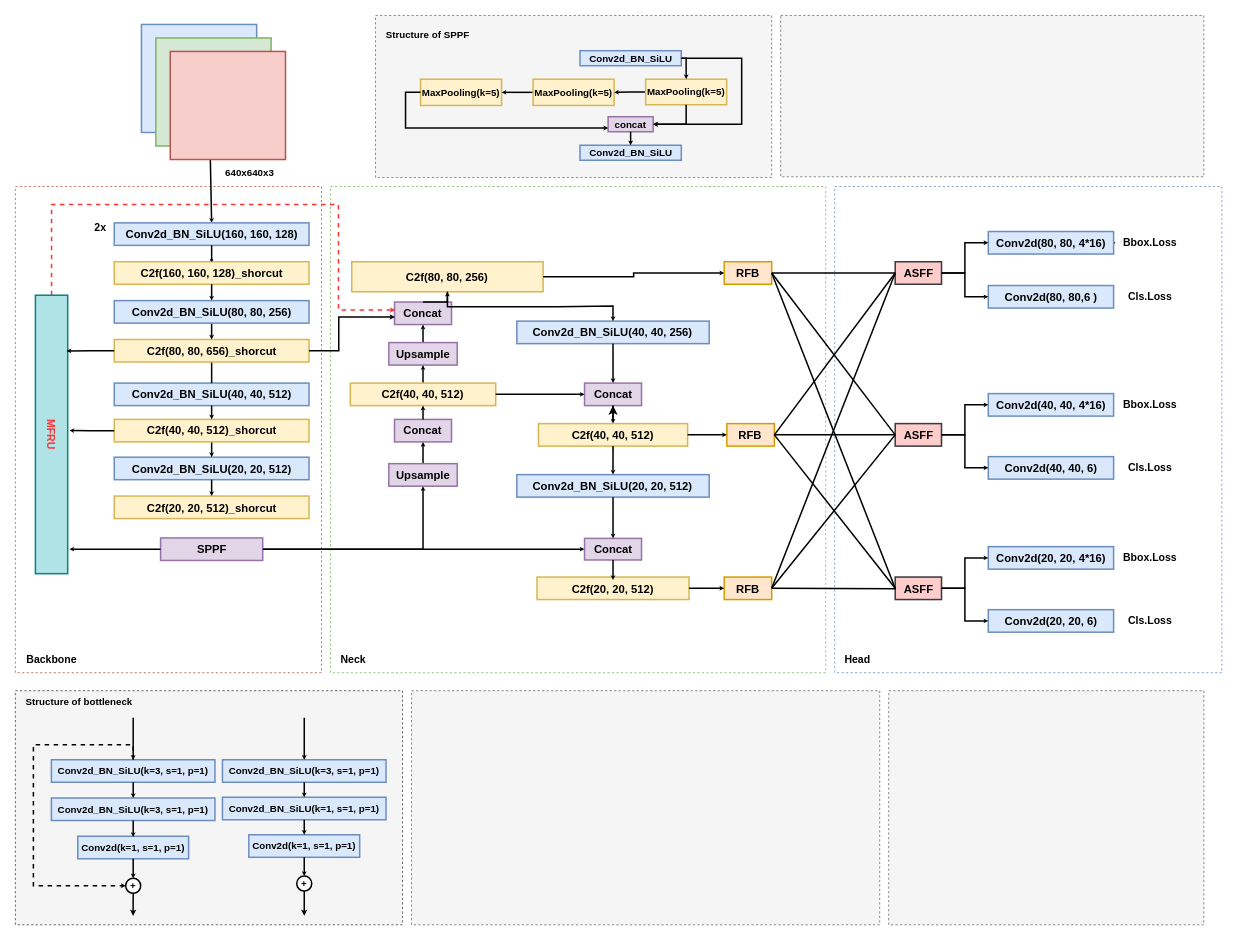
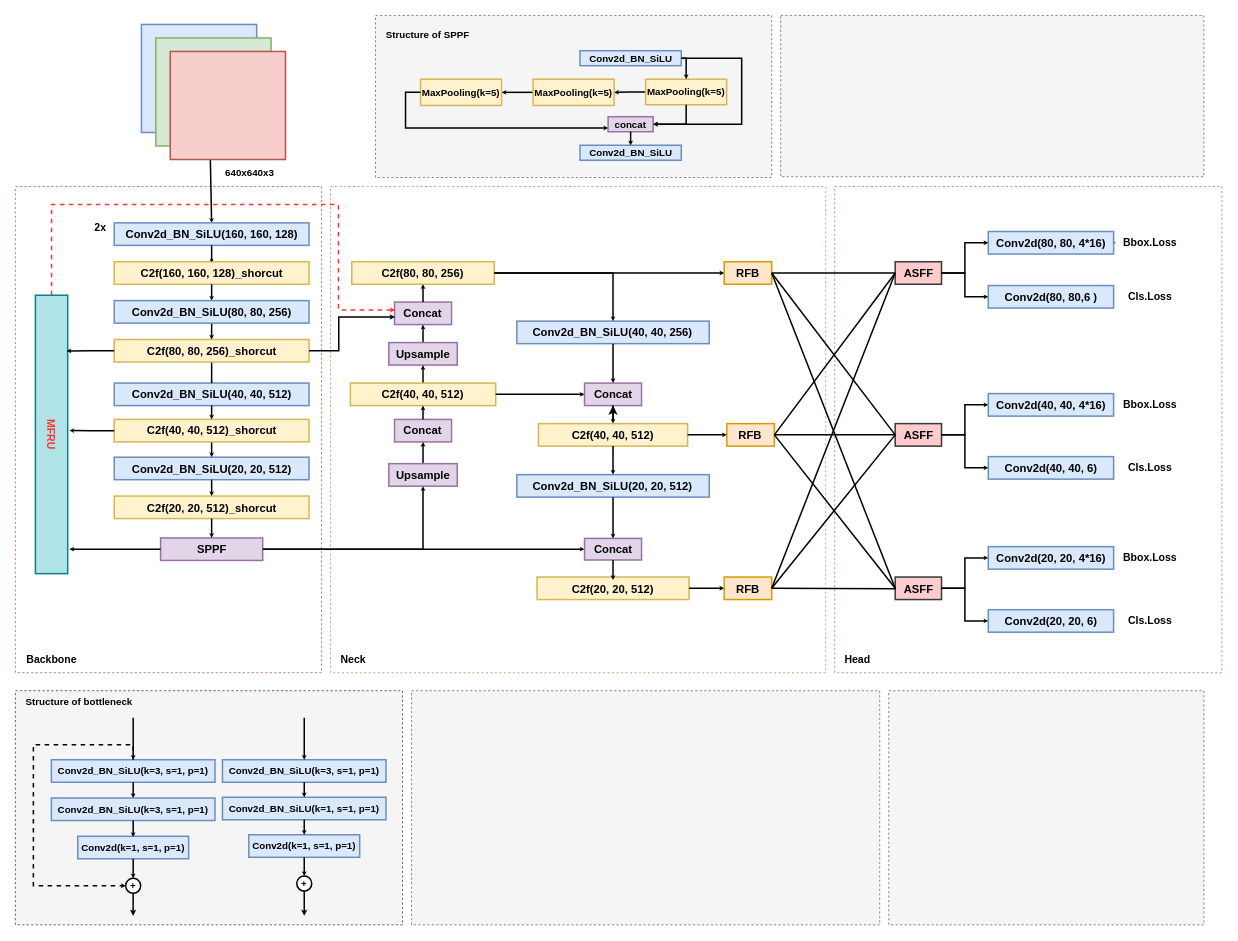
(447, 277) -> (423, 273)
(212, 351) -> (212, 351)
none -> (212, 527)
